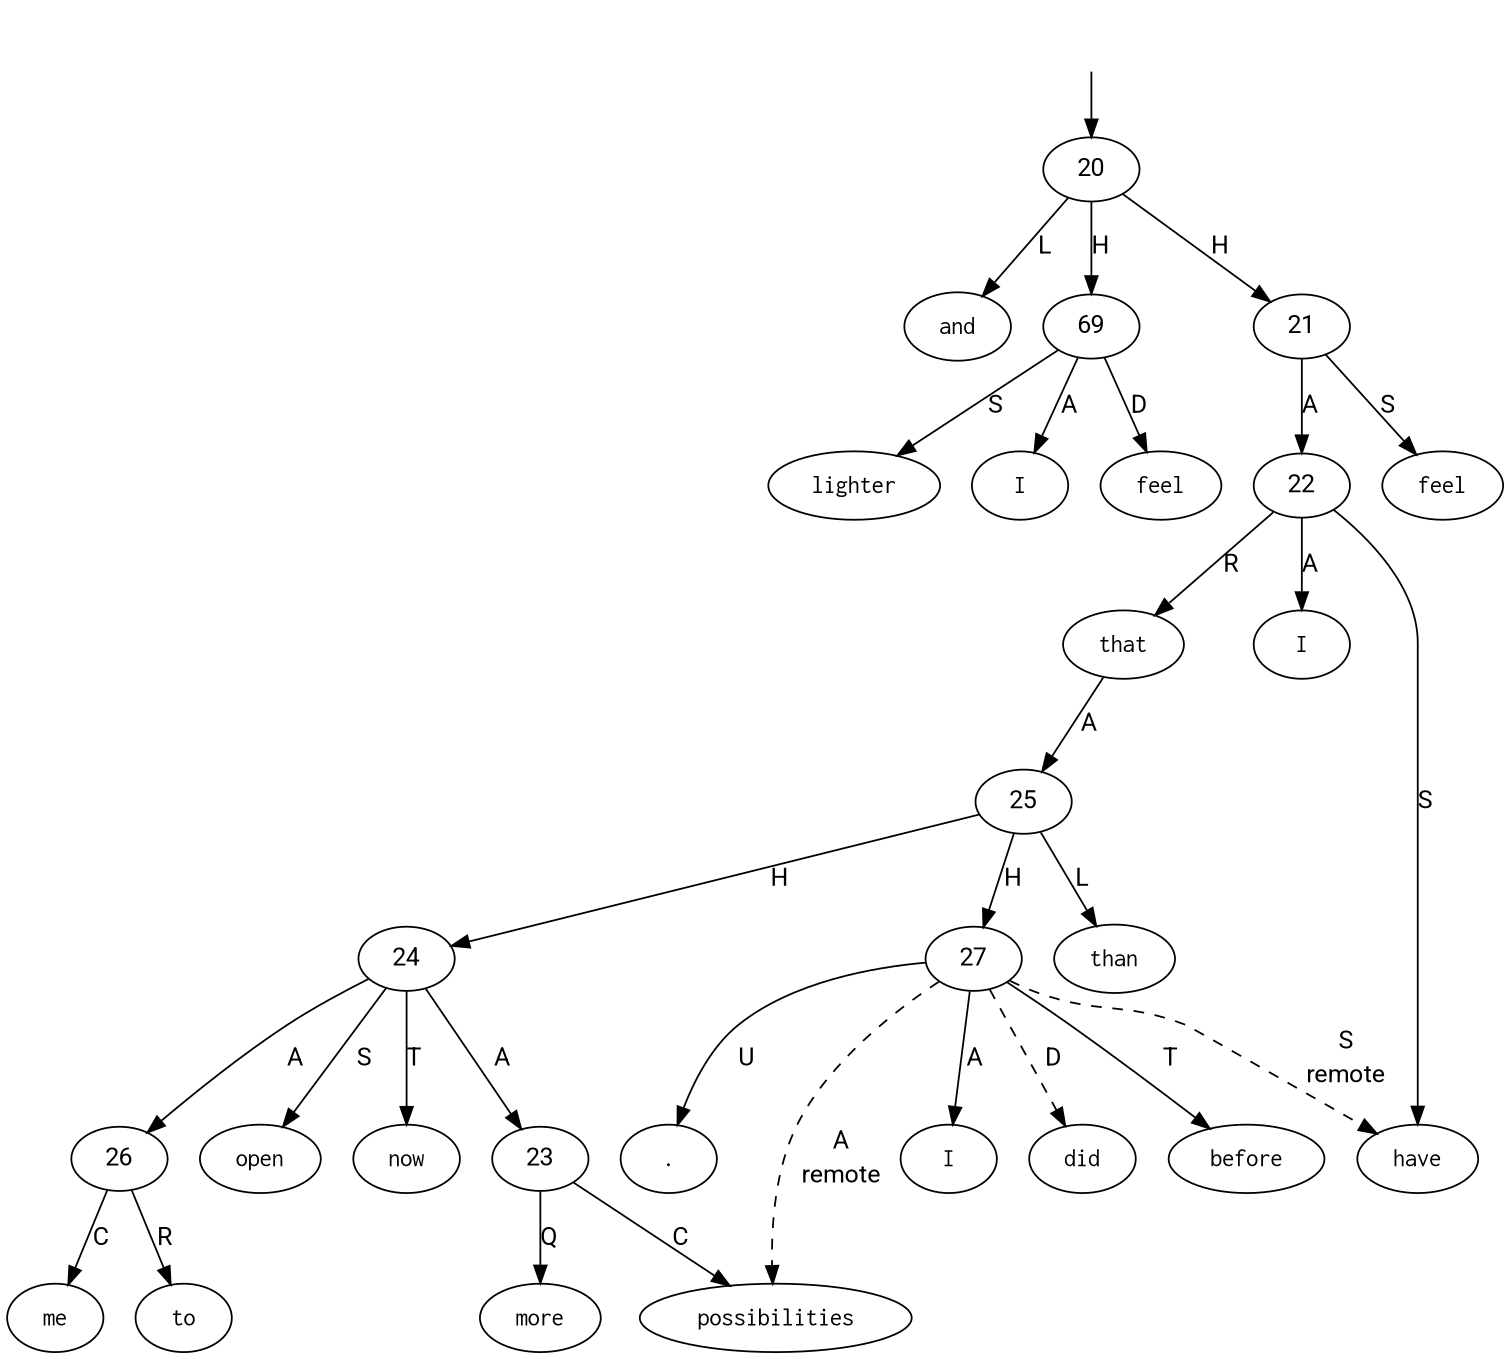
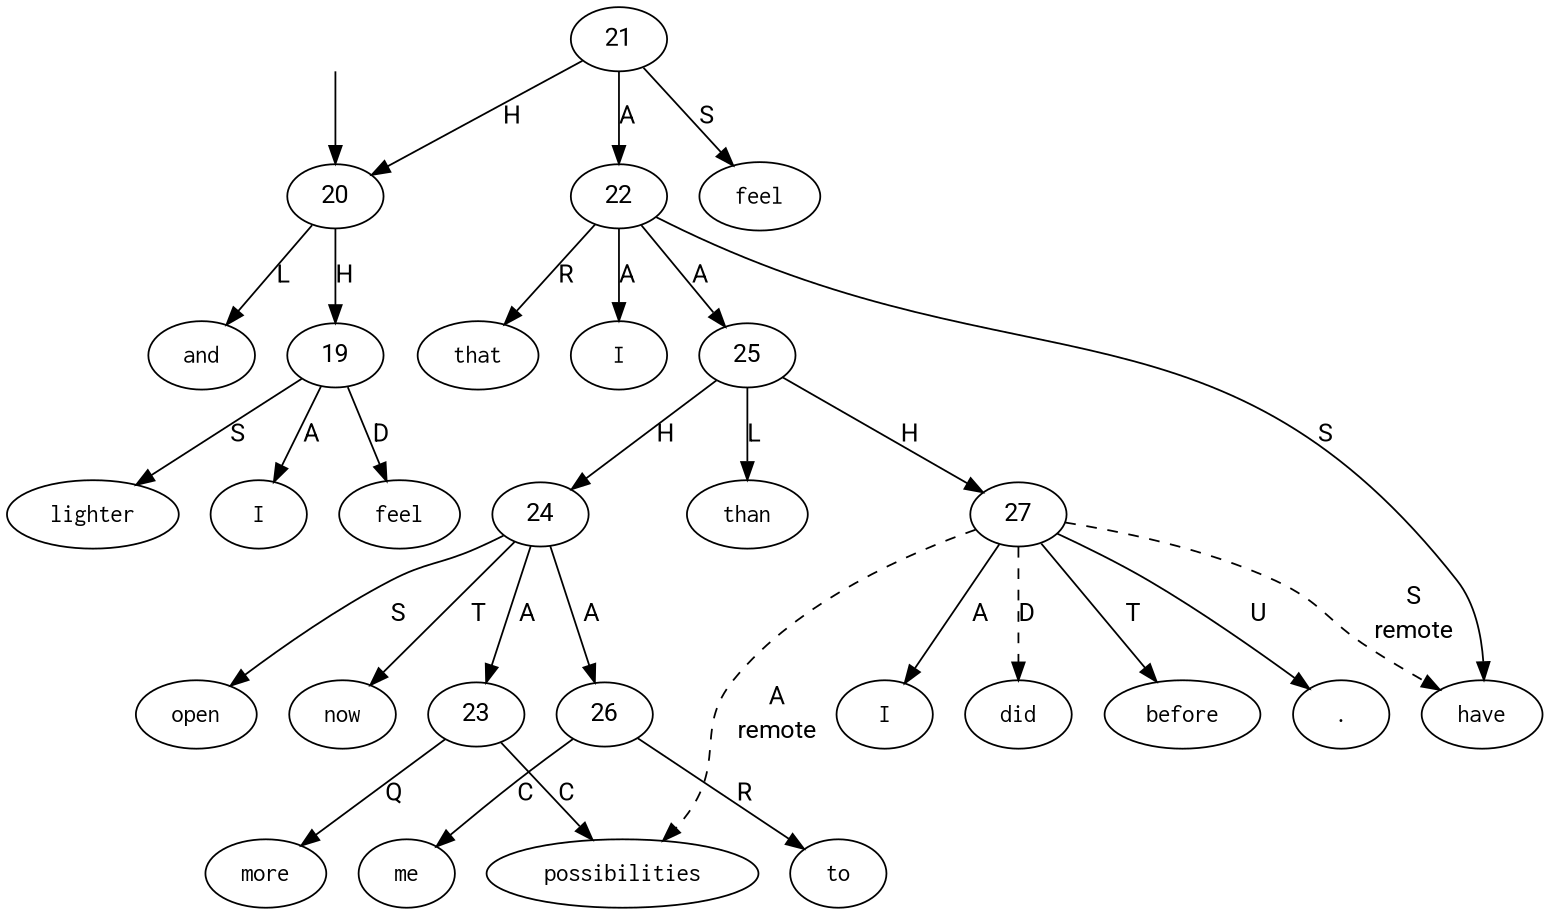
(1189, 243) -> (485, 114)
(1091, 327) -> (335, 355)
(1078, 717) -> (677, 269)
